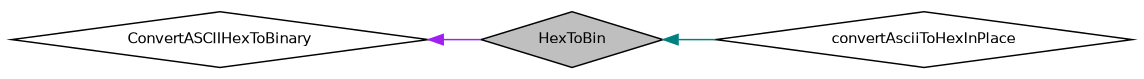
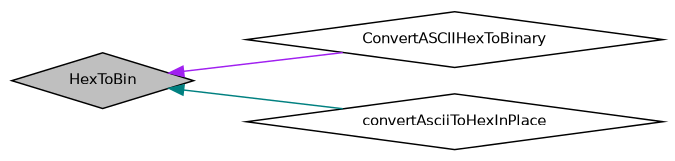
(462, 40) -> (263, 62)
